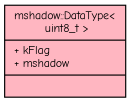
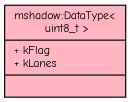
(42, 63) -> (35, 63)
